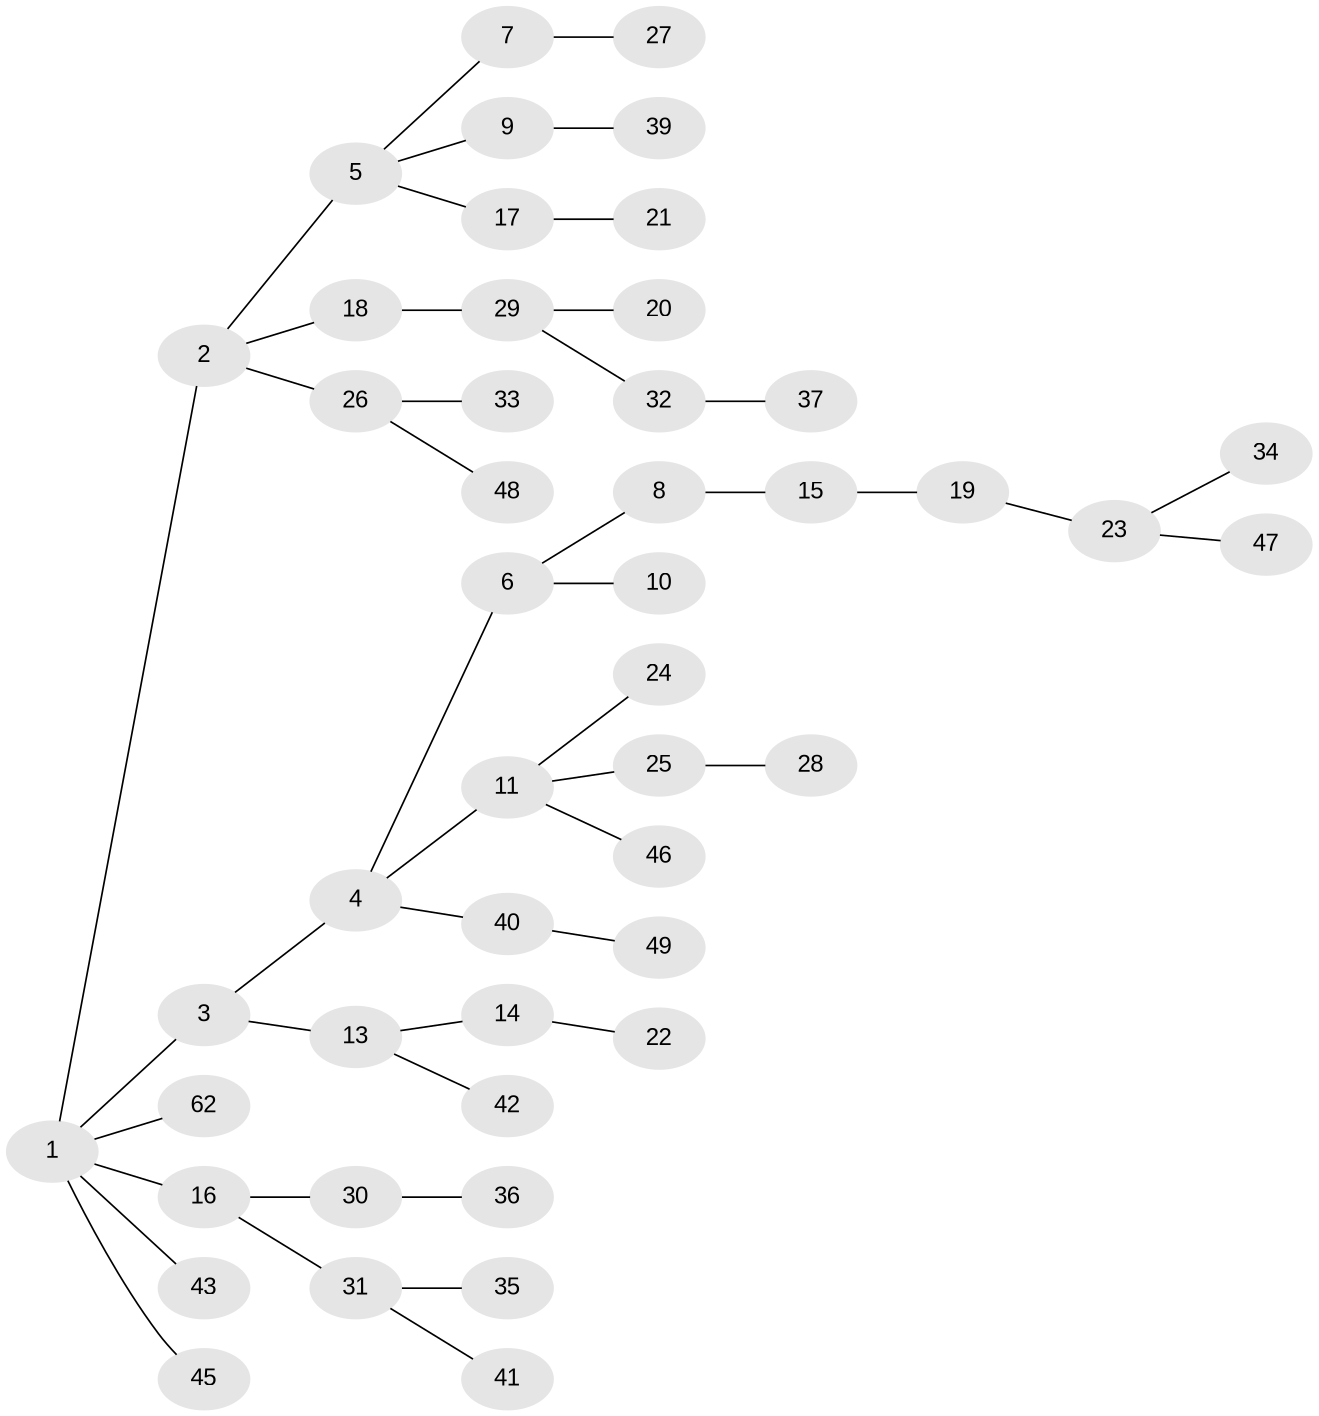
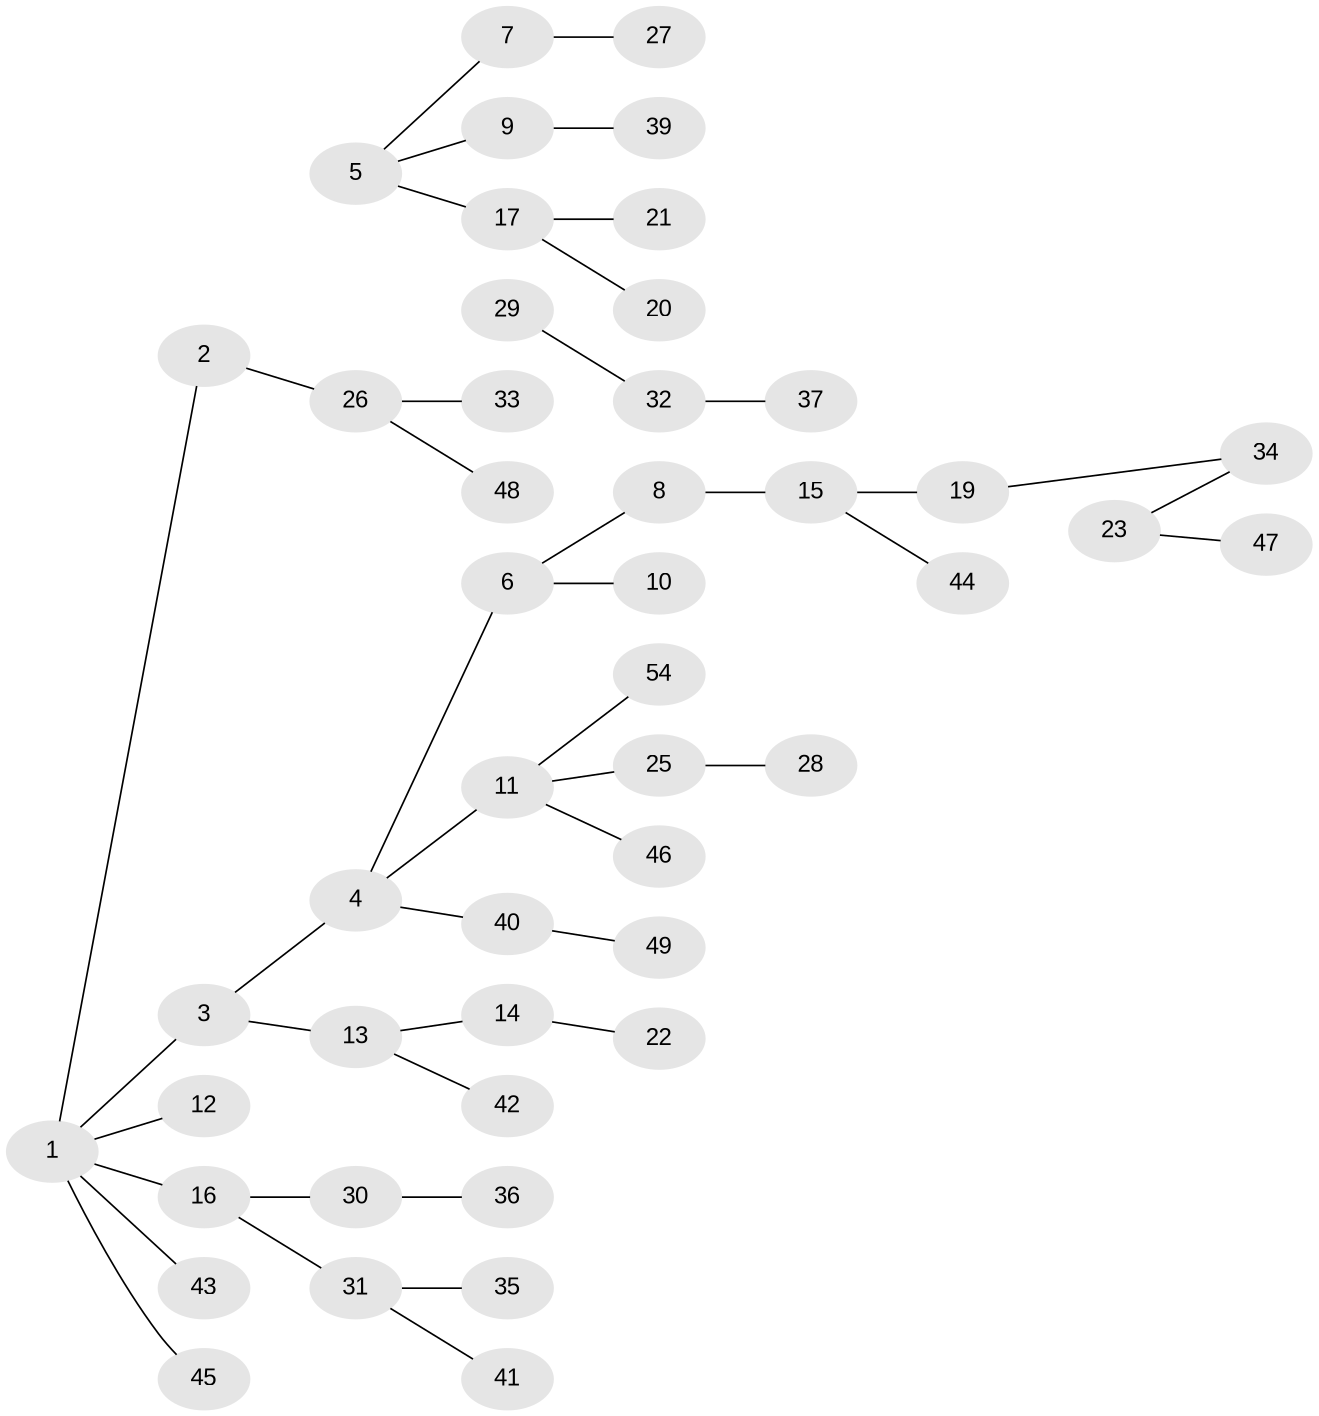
(280, 264) -> none
(356, 310) -> none
(584, 310) -> (583, 265)
(1039, 512) -> (1115, 473)
none -> (963, 583)
(659, 674) -> (659, 674)
(204, 1106) -> (204, 1106)
